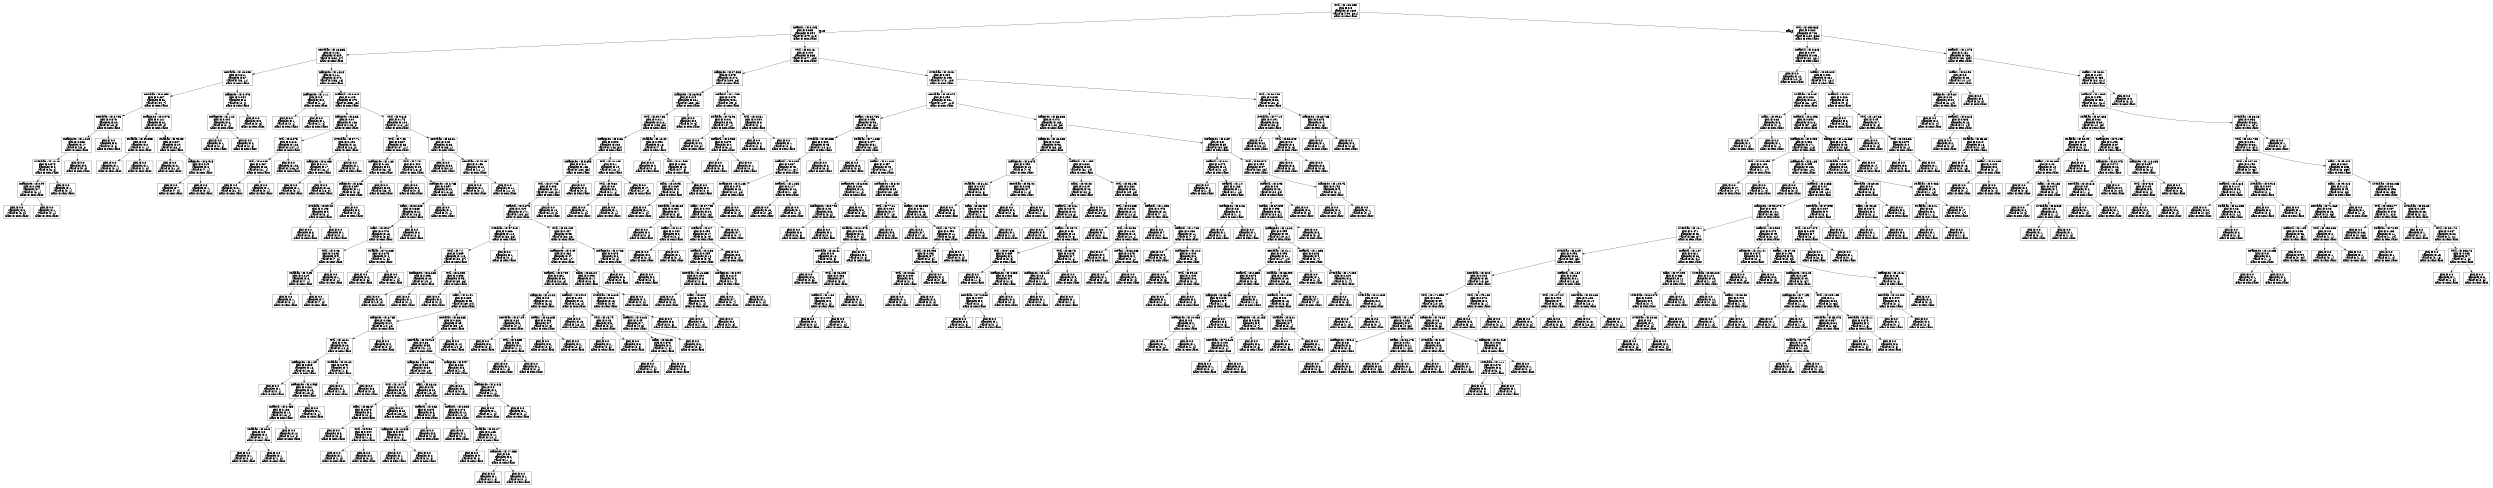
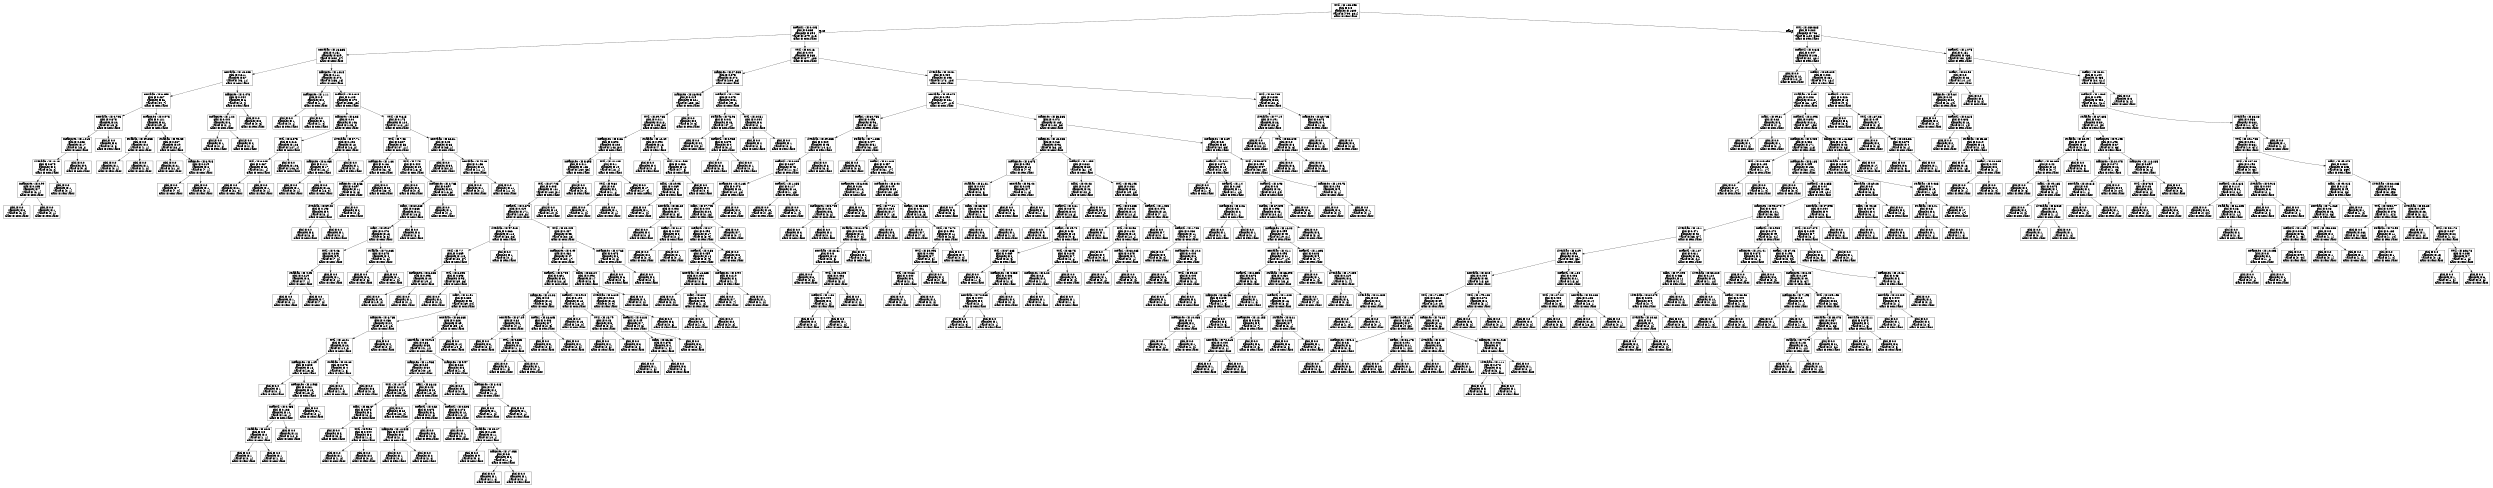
(639, 190) -> (639, 190)
(2113, 190) -> (2113, 190)
none -> (1828, 346)
